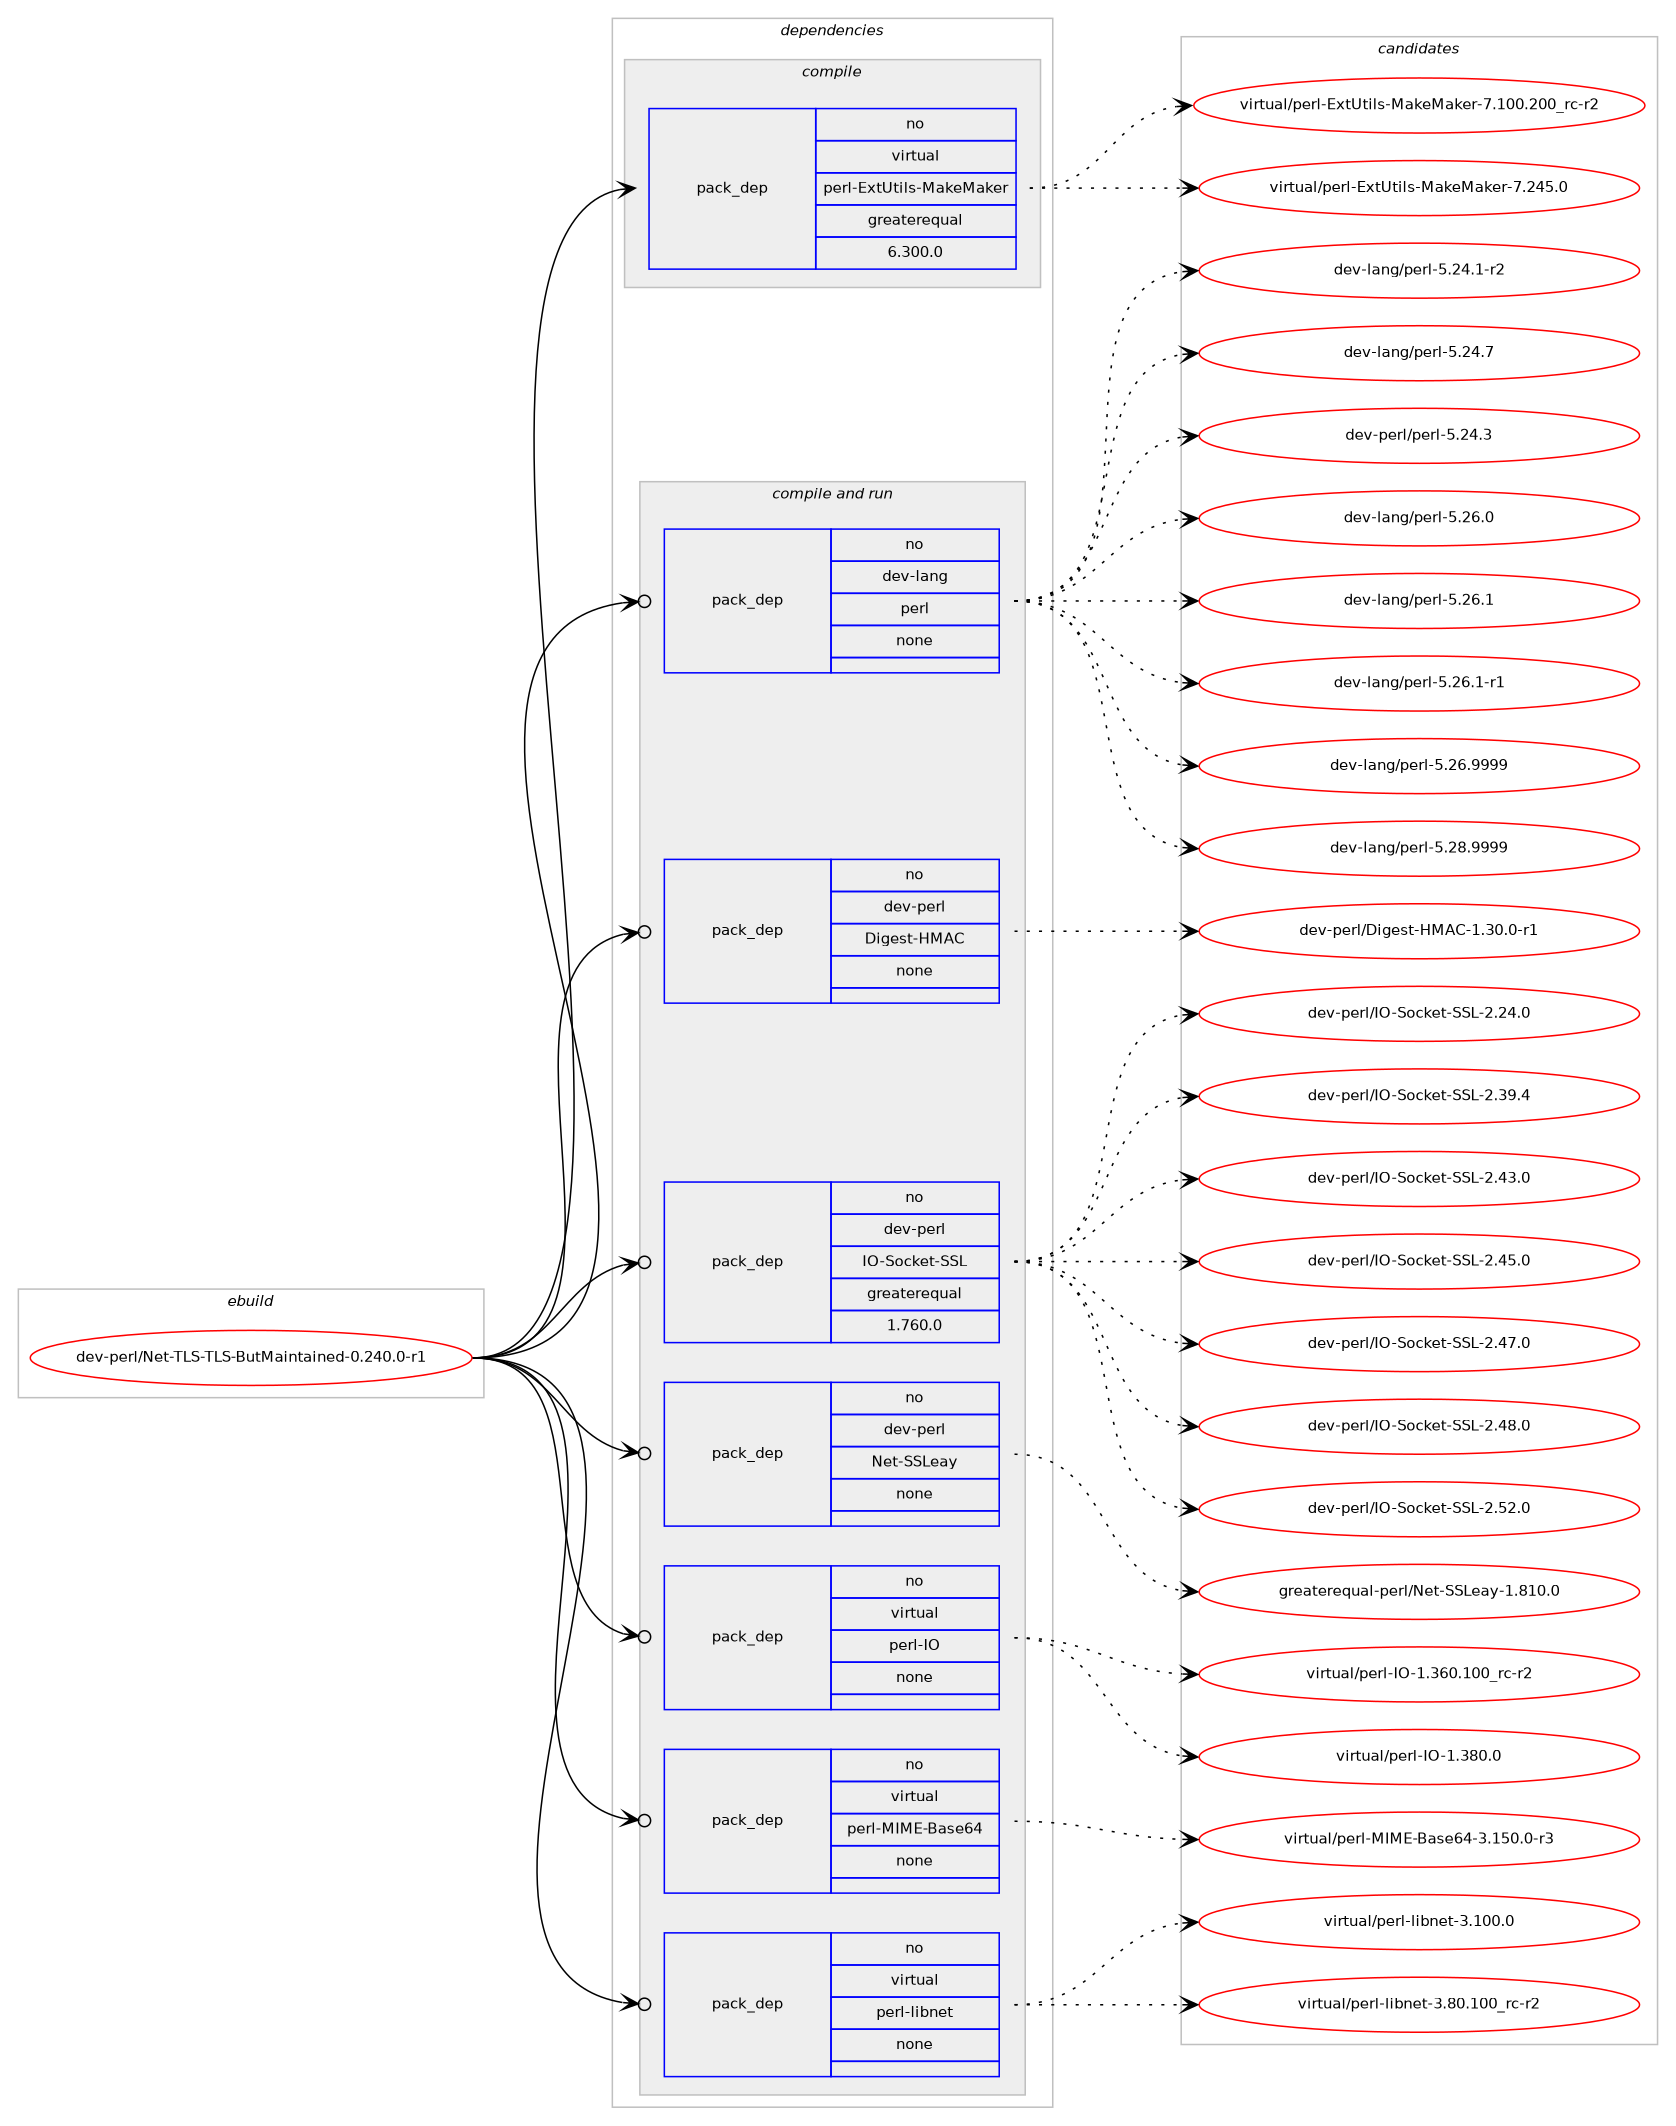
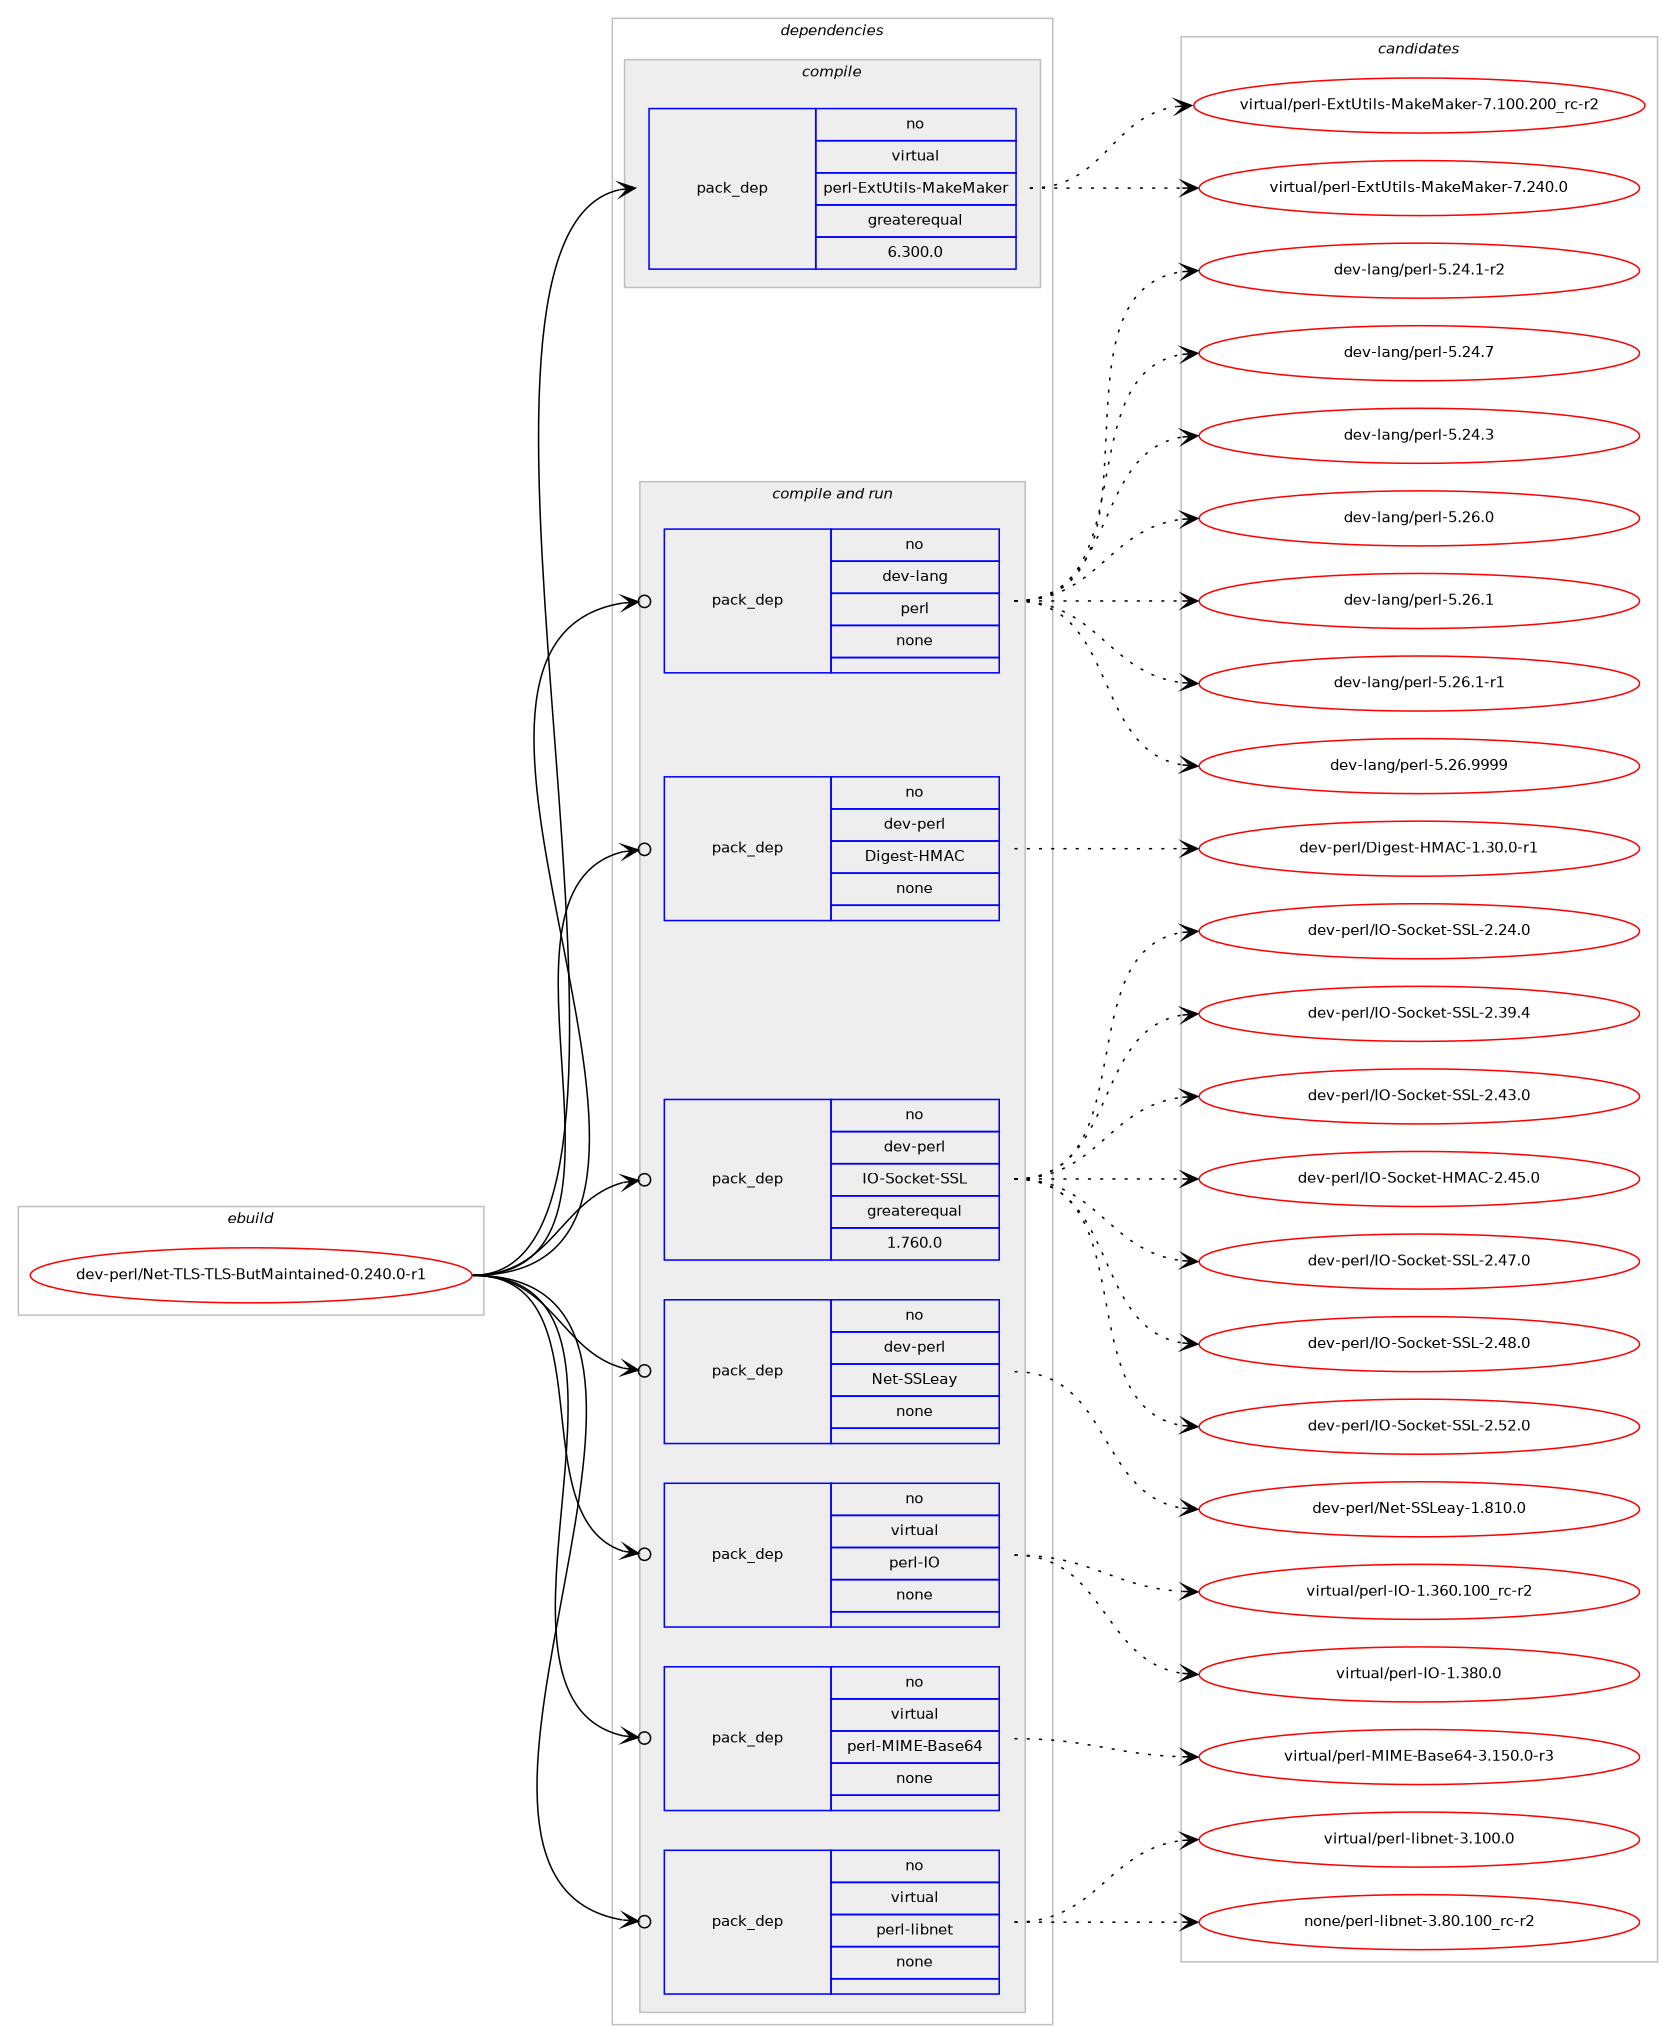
(1419, 188) -> (1419, 188)
(1419, 436) -> (1419, 436)
(1419, 849) -> none
(1419, 1262) -> (1419, 1179)
(1419, 1592) -> (1419, 1509)
(1419, 2005) -> (1419, 1922)
